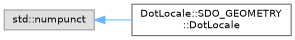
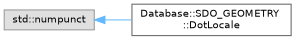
(212, 20) -> (212, 20)
